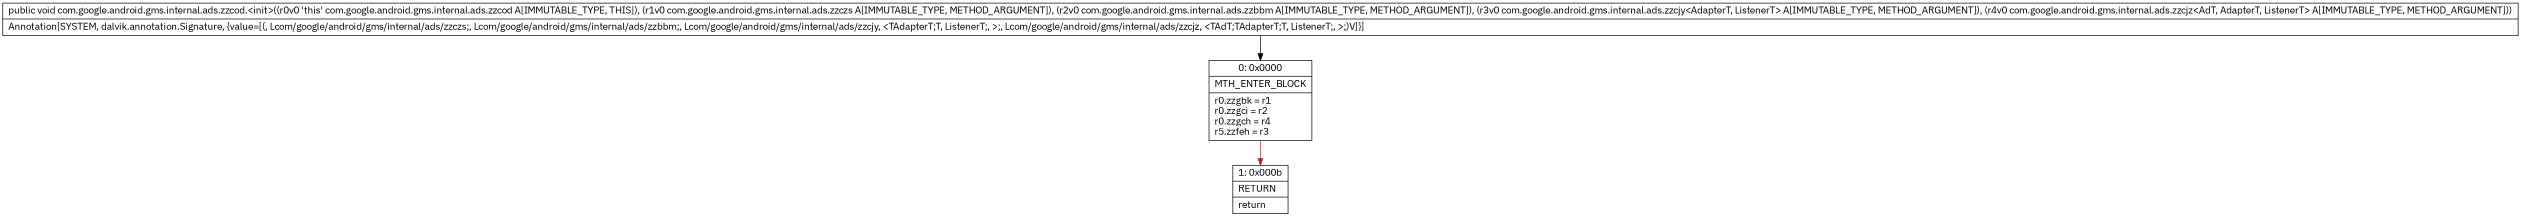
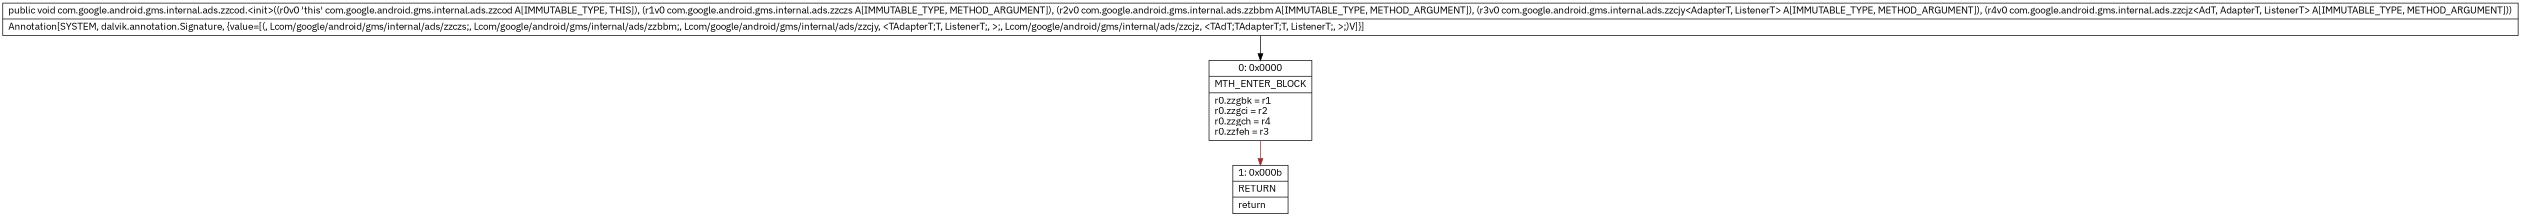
(1242, 132) -> (1242, 132)
